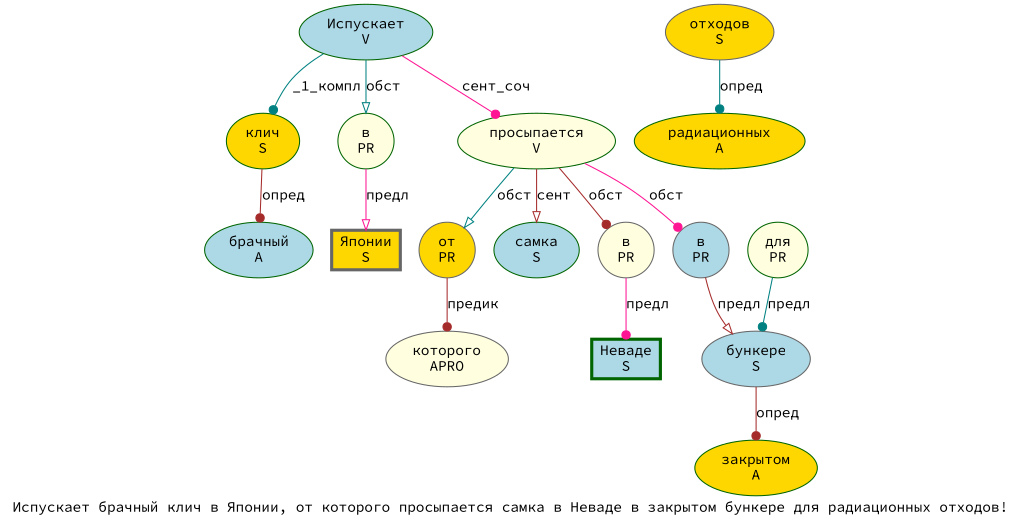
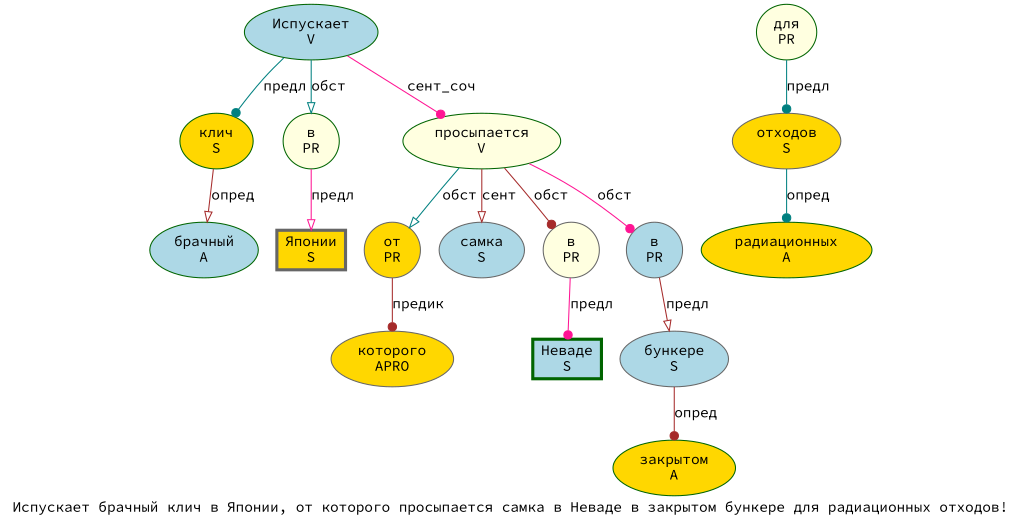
(327, 87) -> (285, 87)
(261, 191) -> (211, 190)
(537, 250) -> (482, 250)
(768, 300) -> (787, 82)
(447, 359) -> (392, 359)
